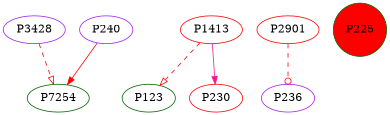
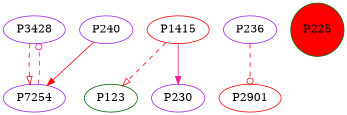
(211, 30) -> (178, 30)
(288, 61) -> (250, 61)
none -> (39, 67)
(58, 98) -> (34, 98)
(216, 98) -> (178, 98)
